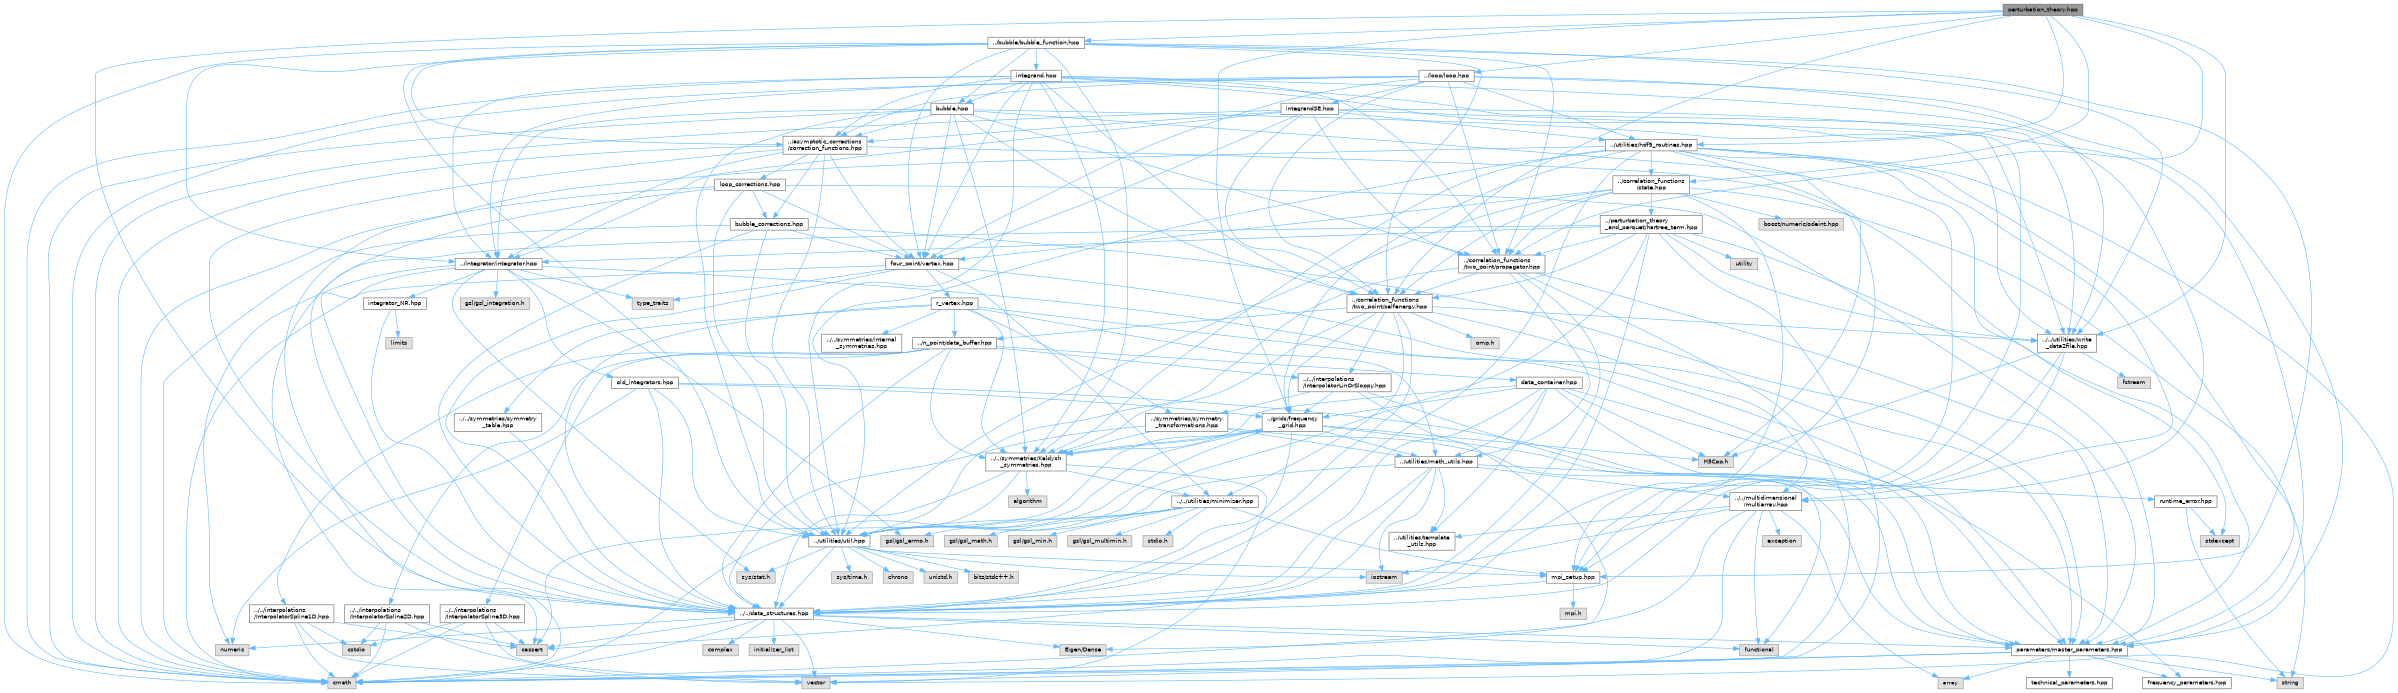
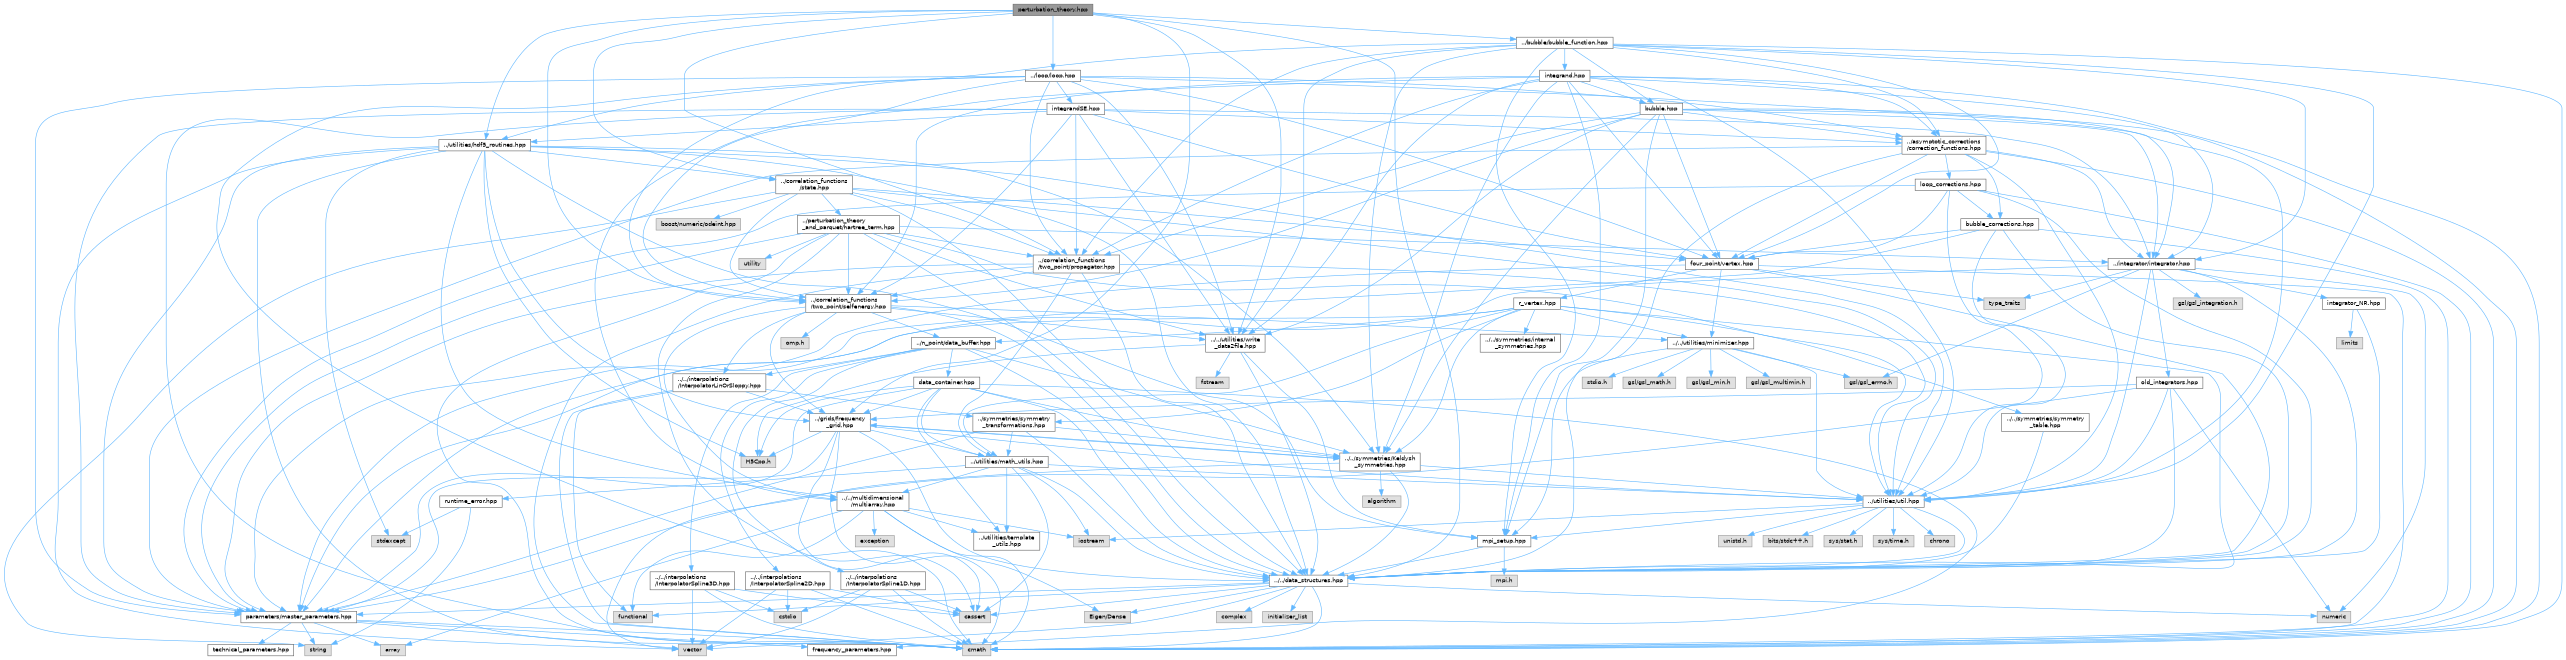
(1219, 392) -> none
(581, 434) -> (2107, 453)
(1125, 483) -> (1621, 323)
